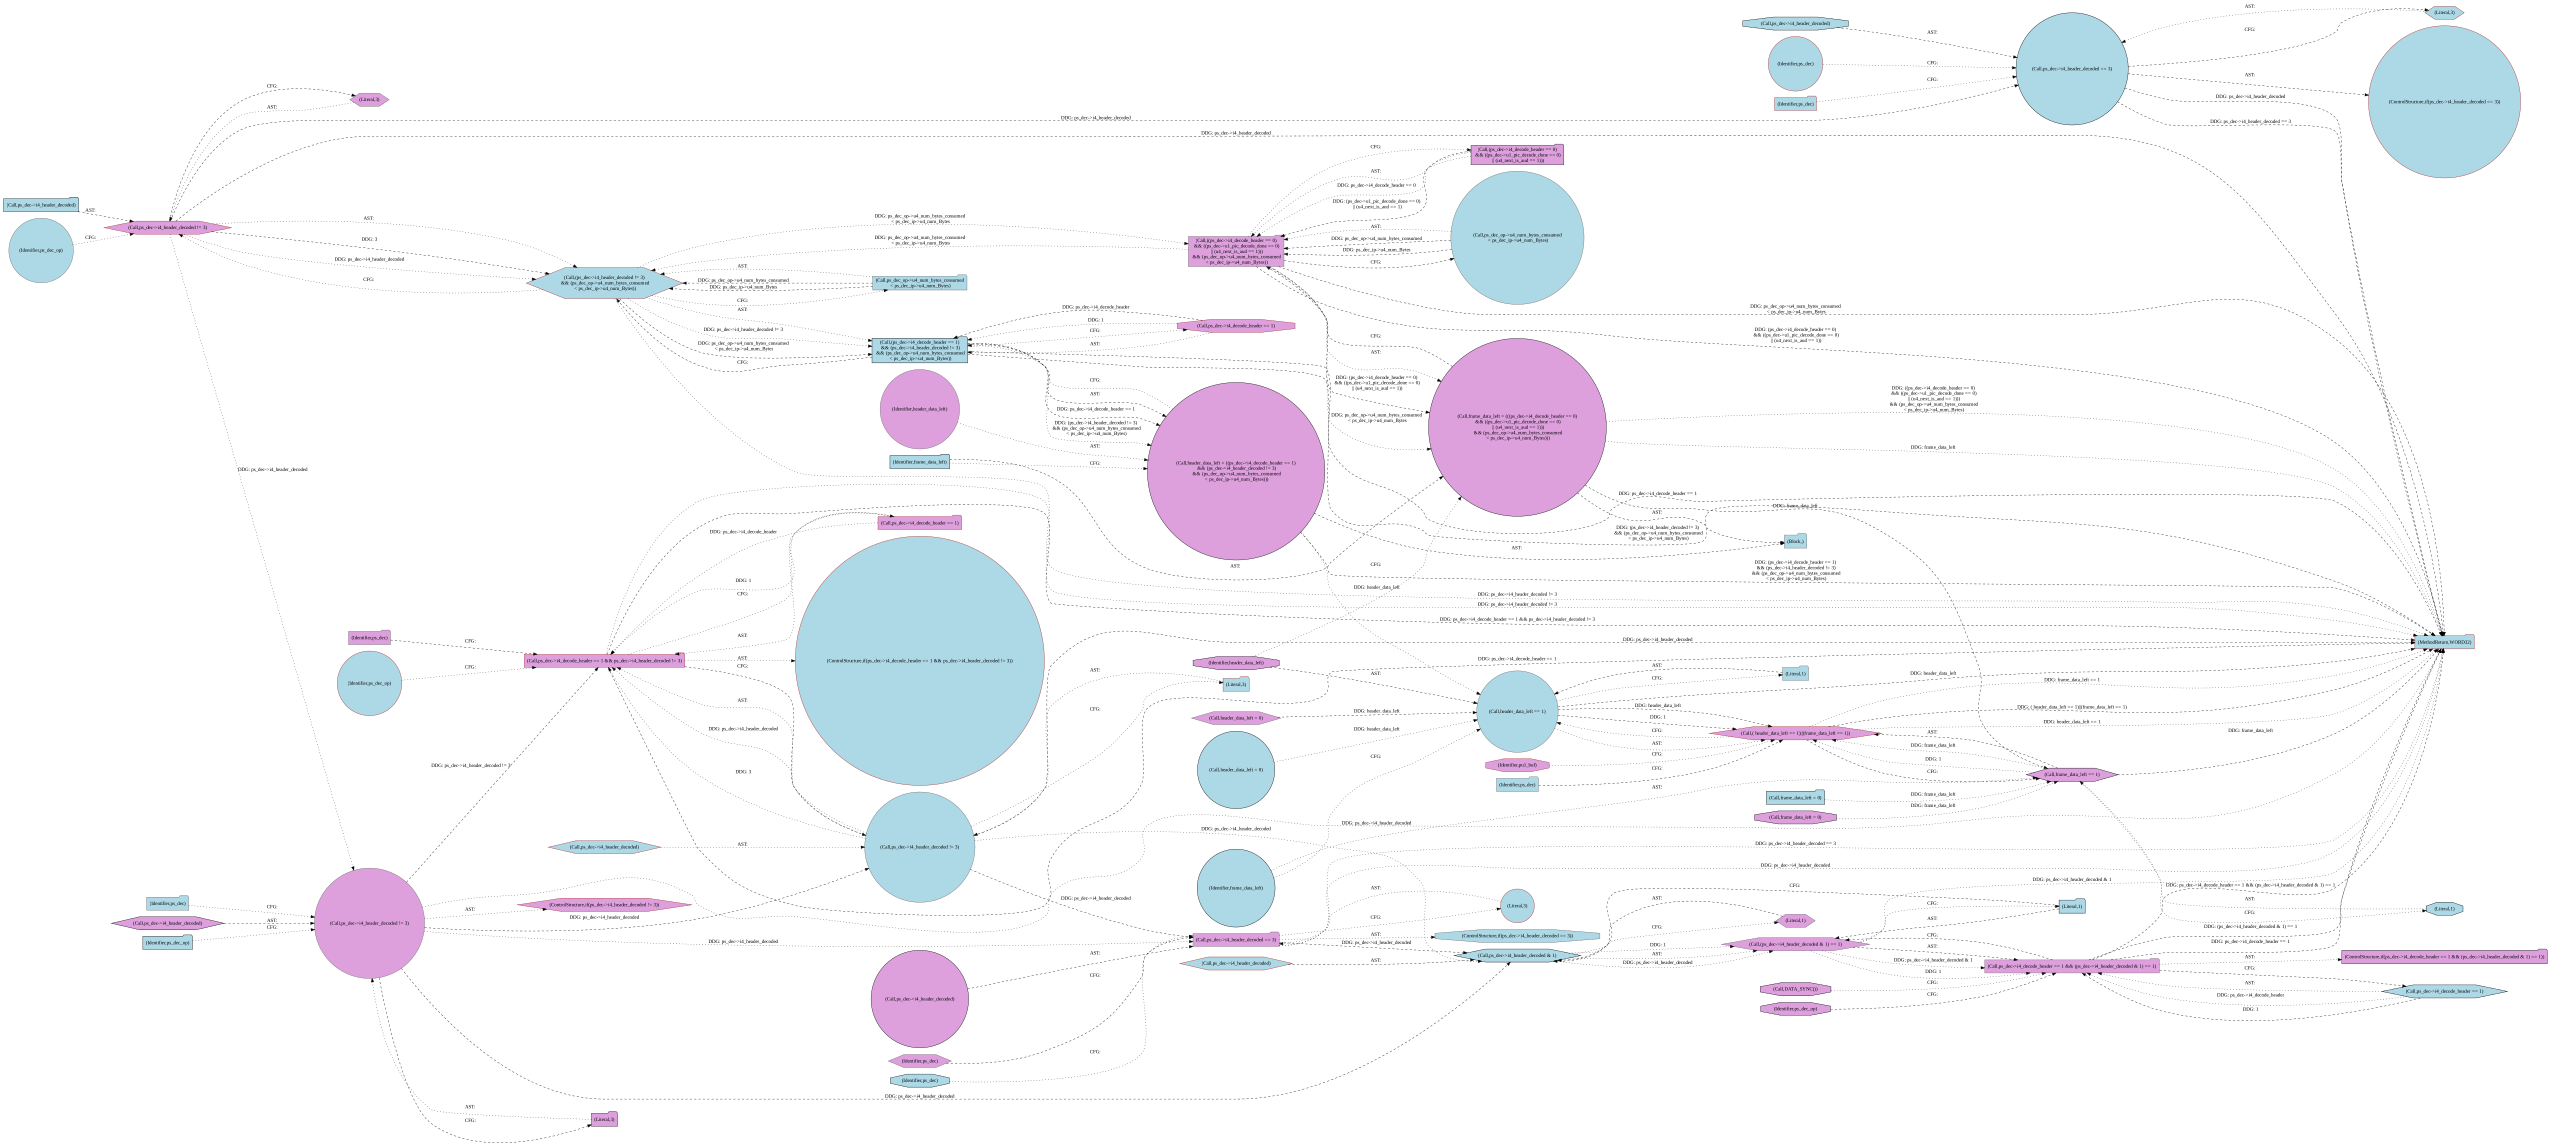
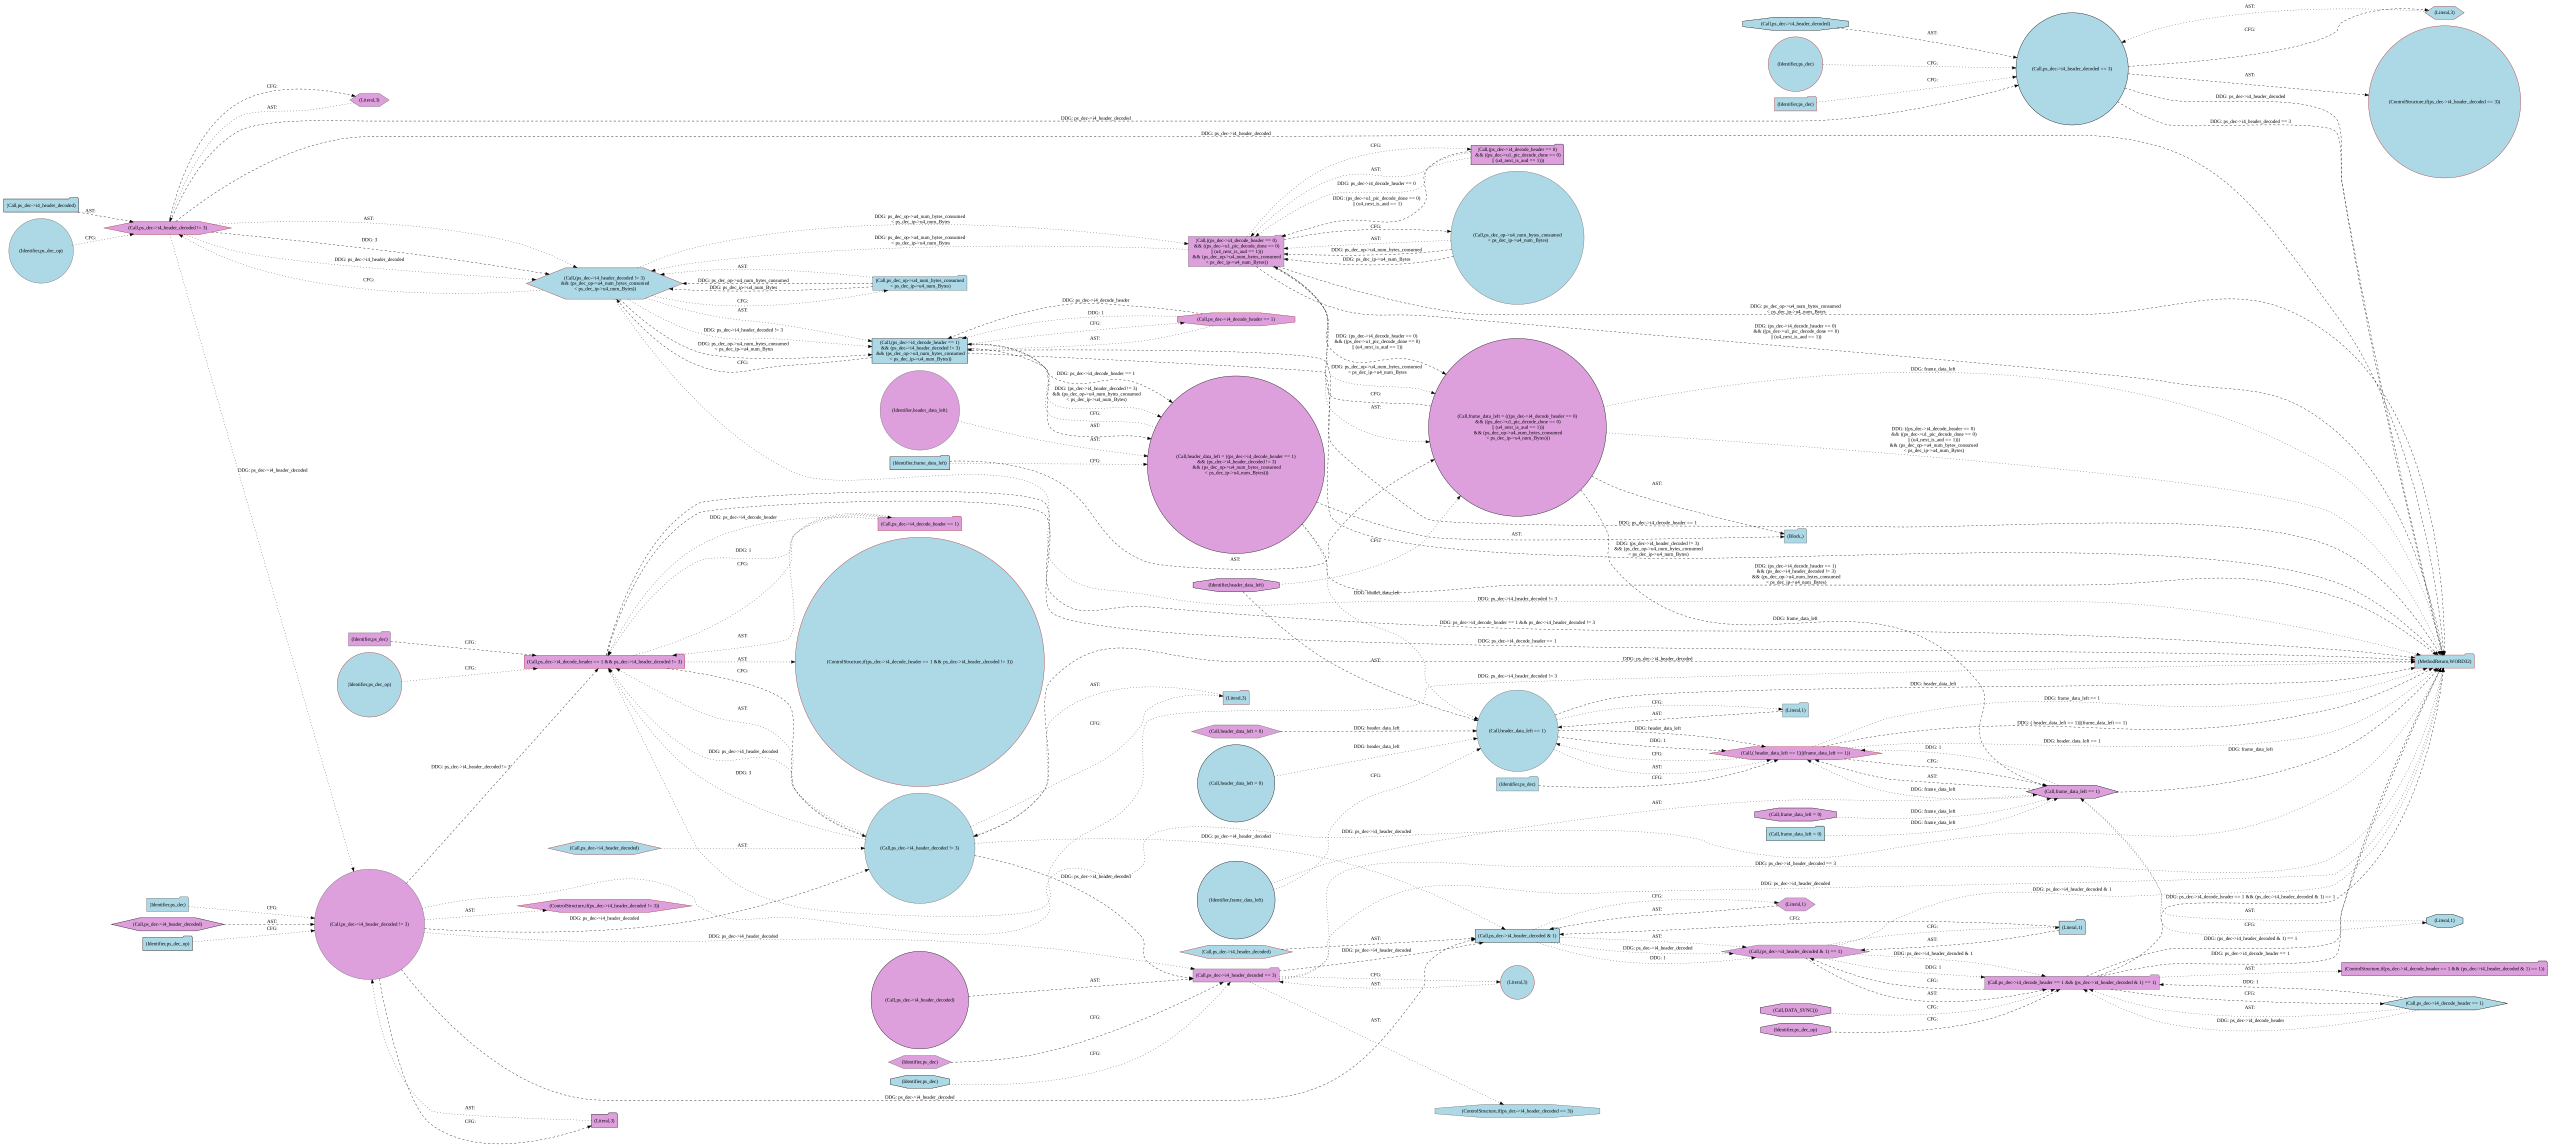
(1517, 765) -> none
(1517, 956) -> (1517, 936)
